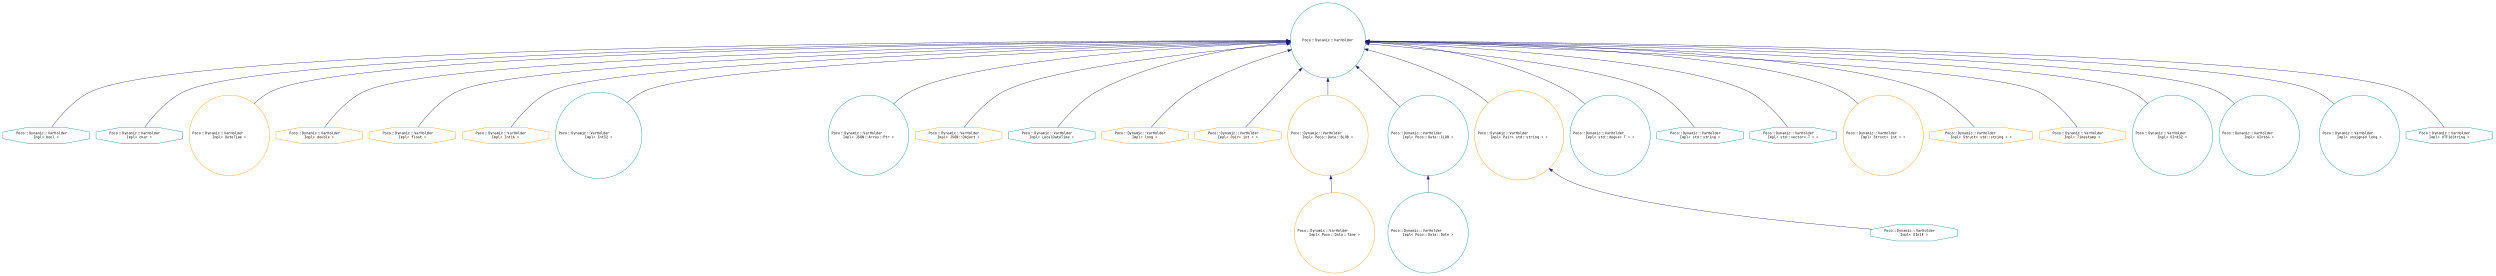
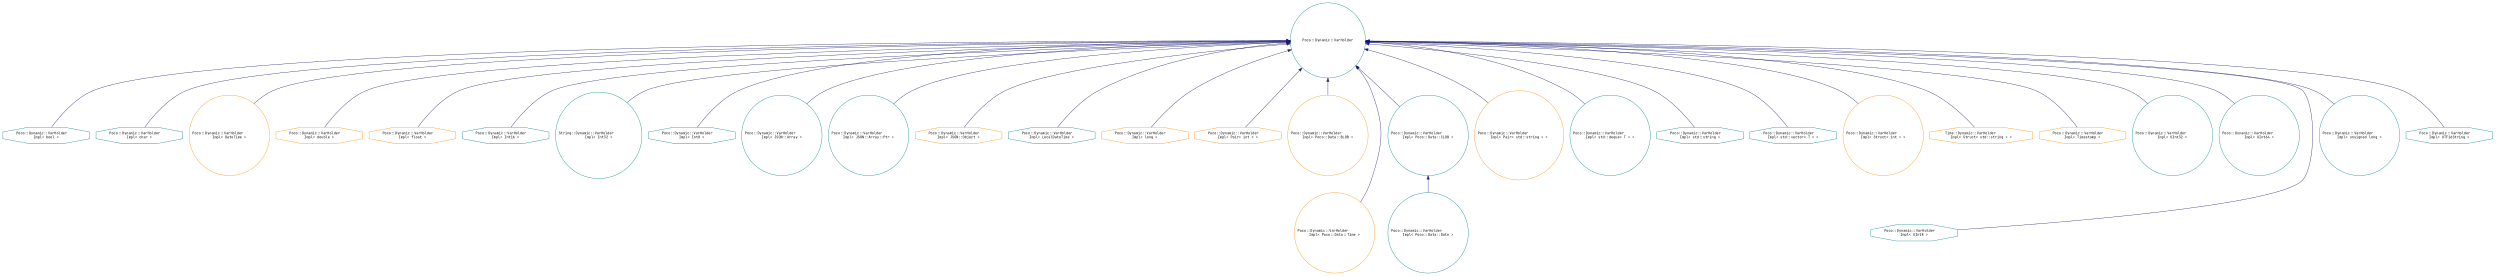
(506, 135) -> (506, 135)
(599, 135) -> (599, 135)
none -> (692, 135)
none -> (782, 135)
(1981, 135) -> (1981, 135)
(1331, 186) -> (1381, 135)
(1709, 212) -> (2298, 89)
